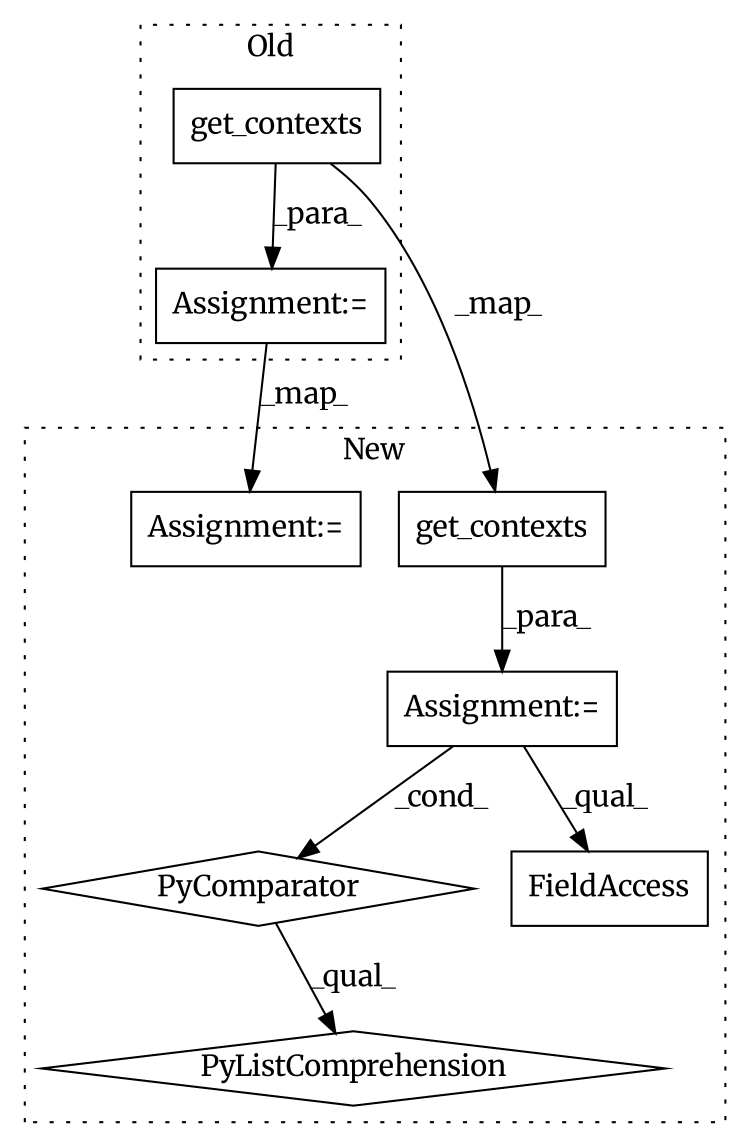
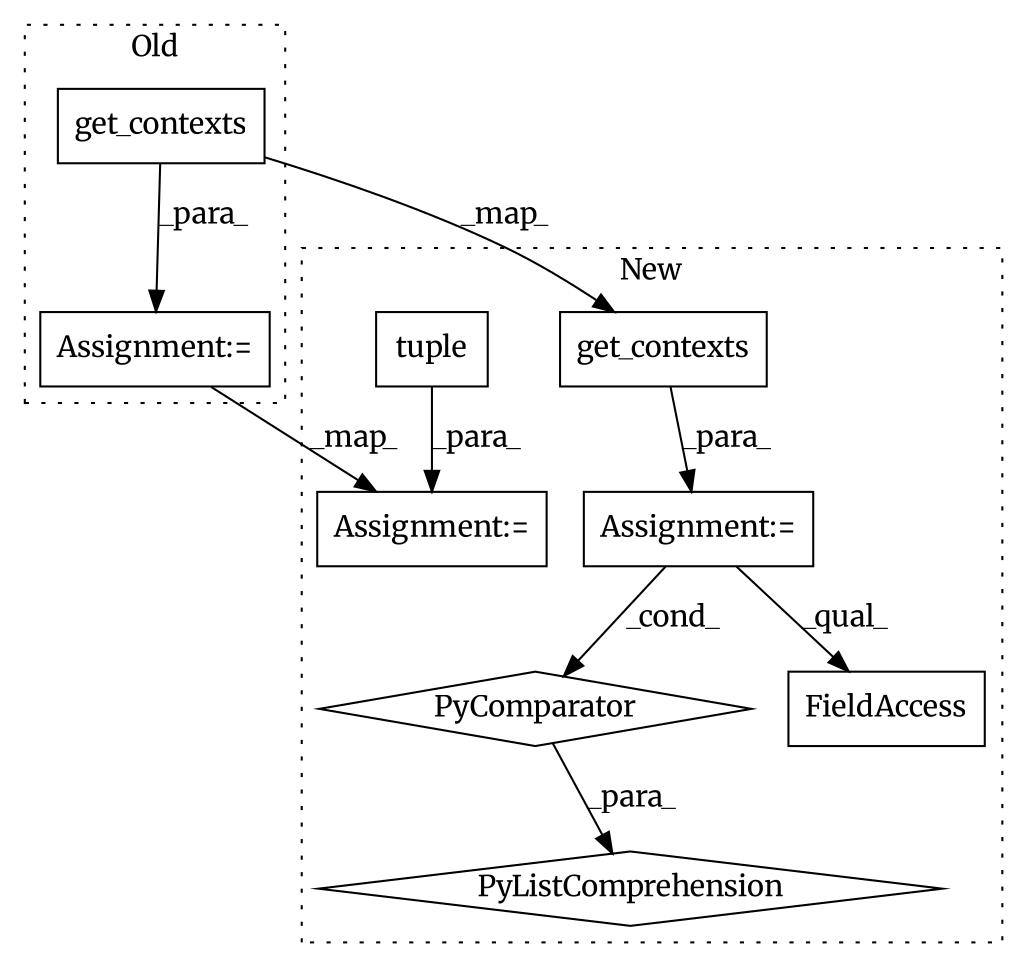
none -> (432, 349)
(353, 979) -> (631, 799)
